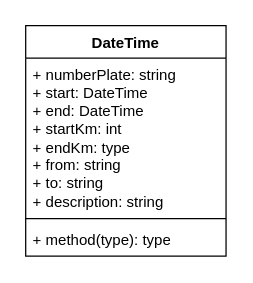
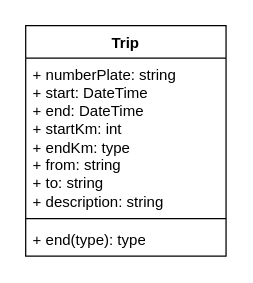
(126, 43) -> (126, 43)
(111, 241) -> (99, 241)
